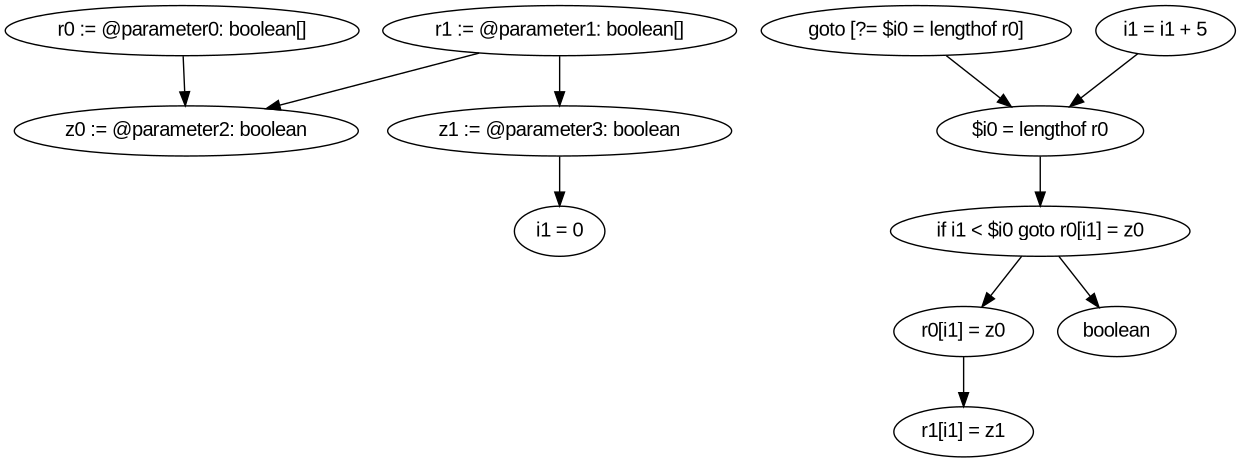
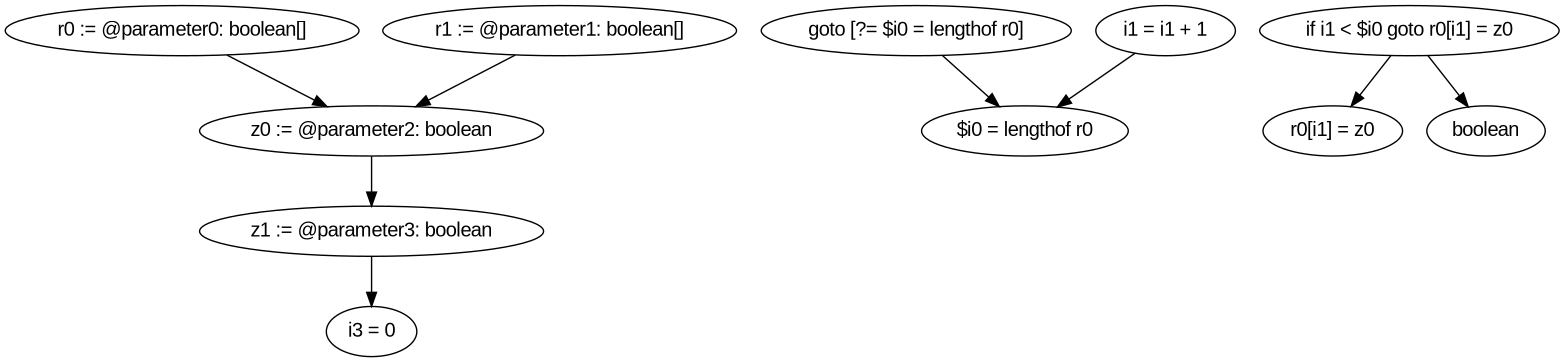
(1166, 31) -> (1166, 31)
(560, 74) -> (372, 174)
(1040, 174) -> none
(560, 231) -> (372, 332)
(964, 432) -> none
